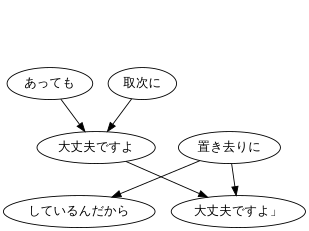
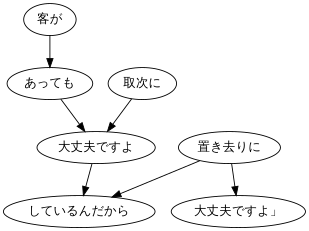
none -> (50, 20)
(168, 180) -> (89, 175)
